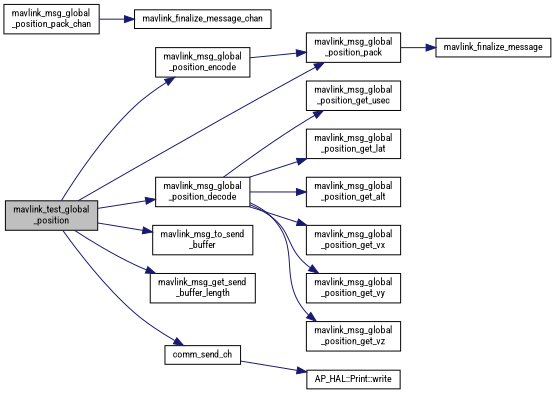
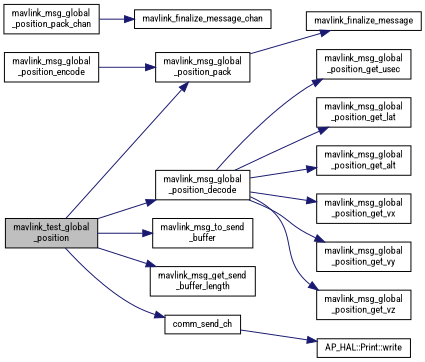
(108, 136) -> none
